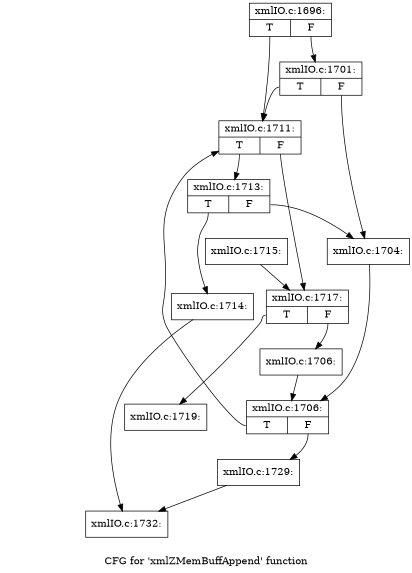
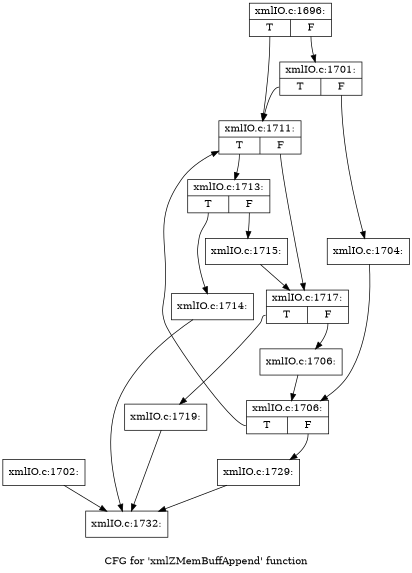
(311, 214) -> (249, 222)
none -> (148, 467)
none -> (44, 472)
